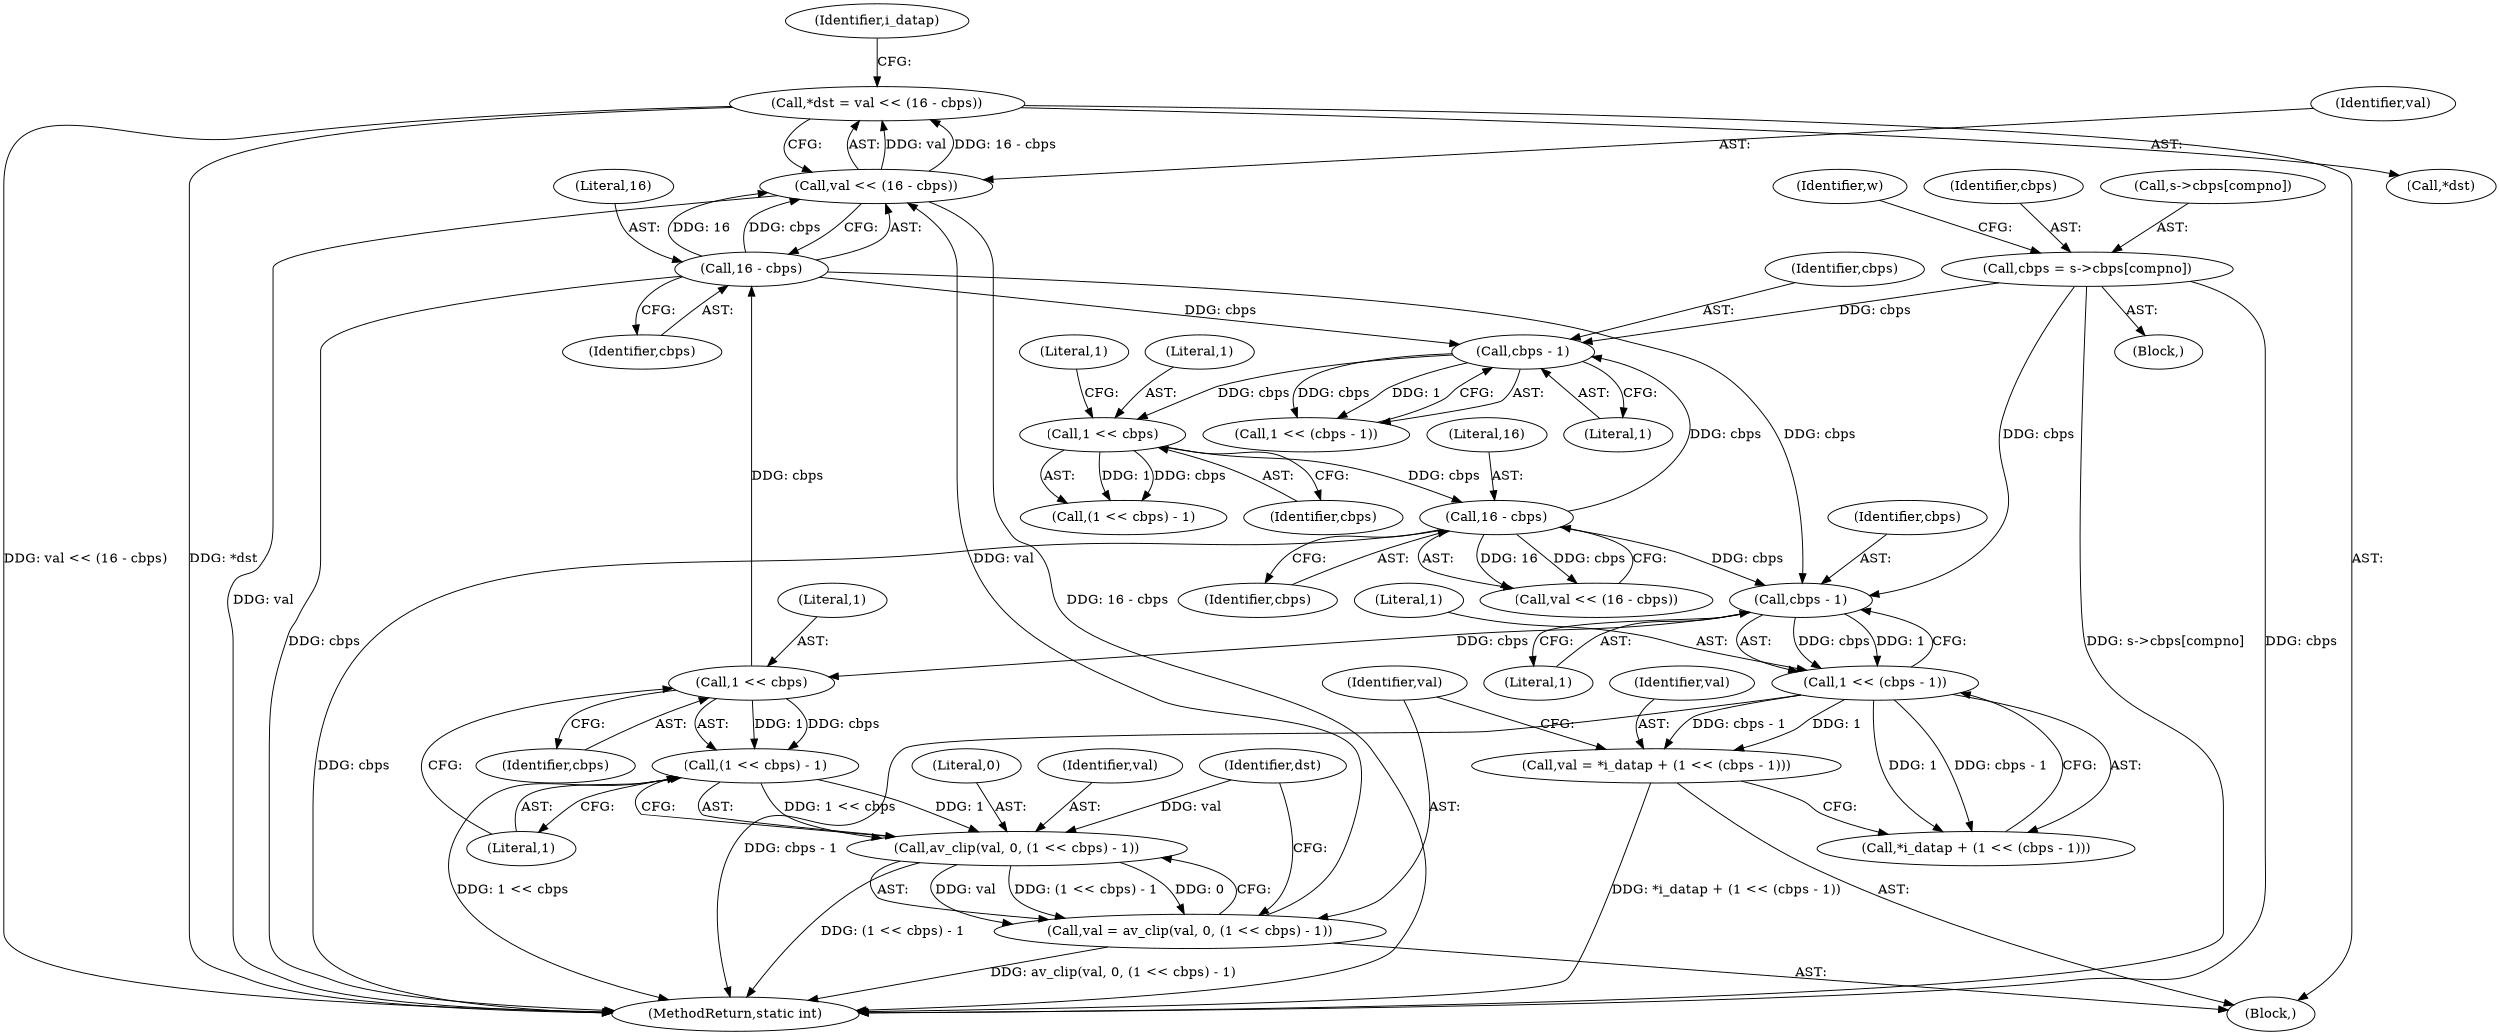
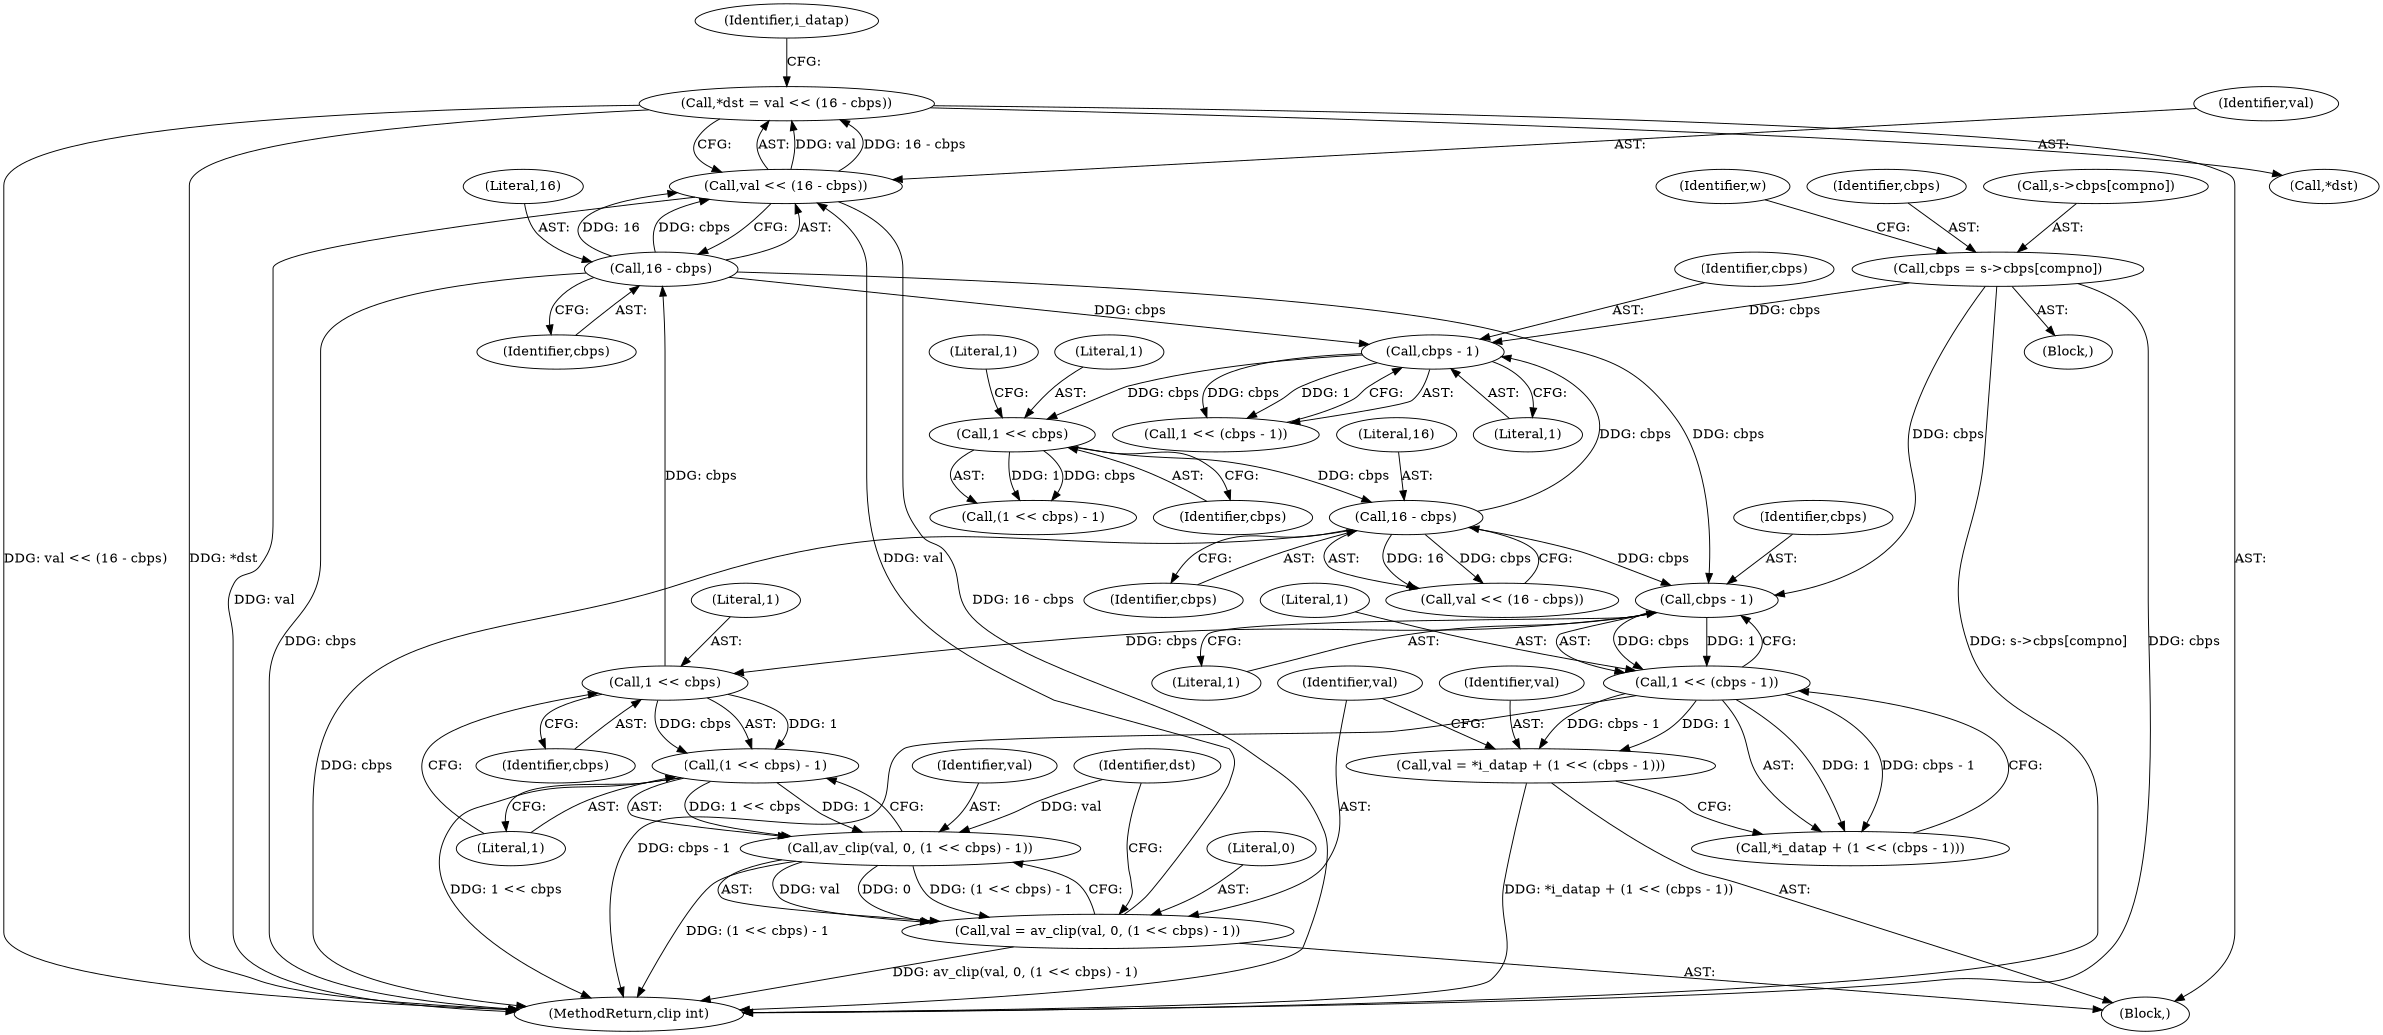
(989, 803) -> (1204, 892)
(735, 1014) -> (629, 1014)
